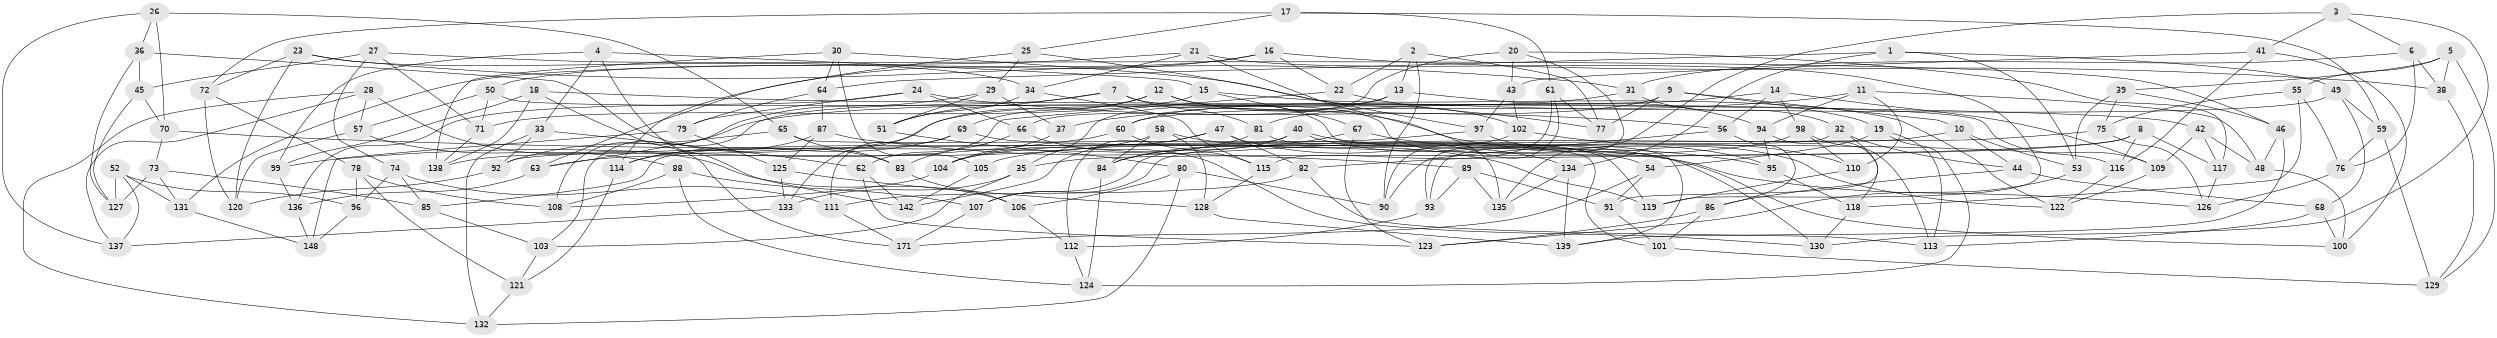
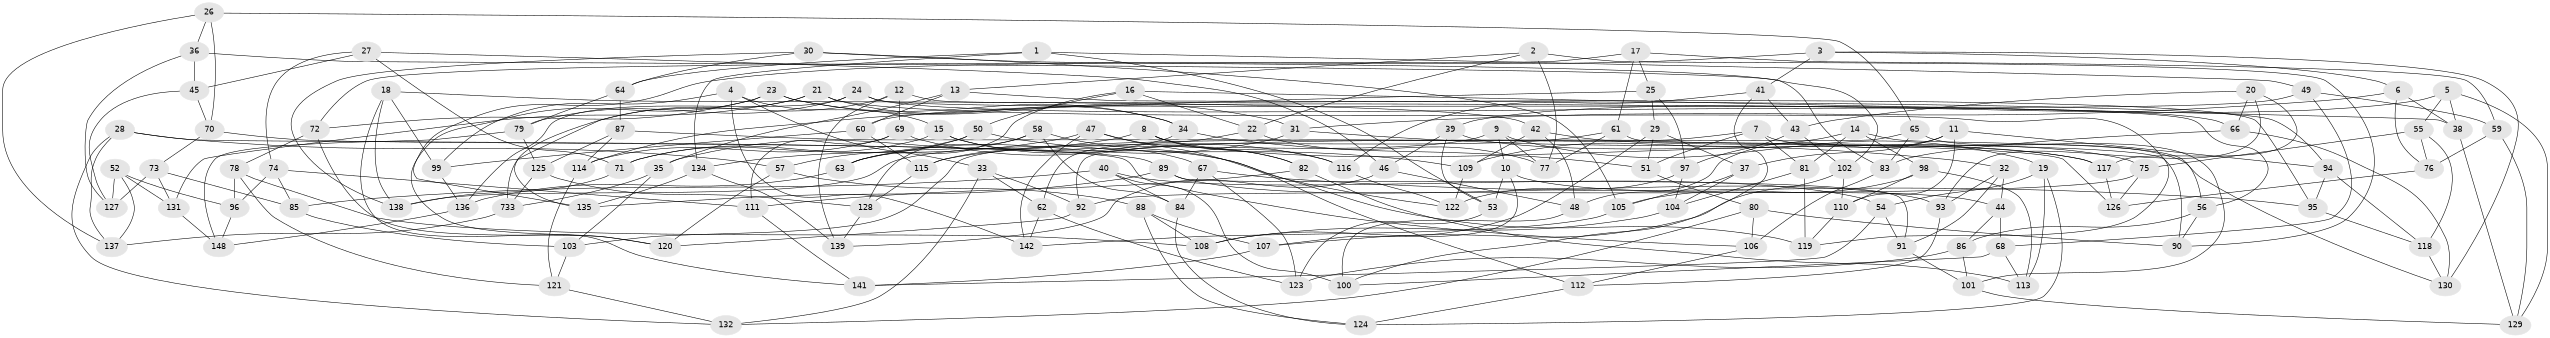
none -> (1683, 190)
(786, 208) -> (508, 208)
(904, 247) -> (860, 286)
